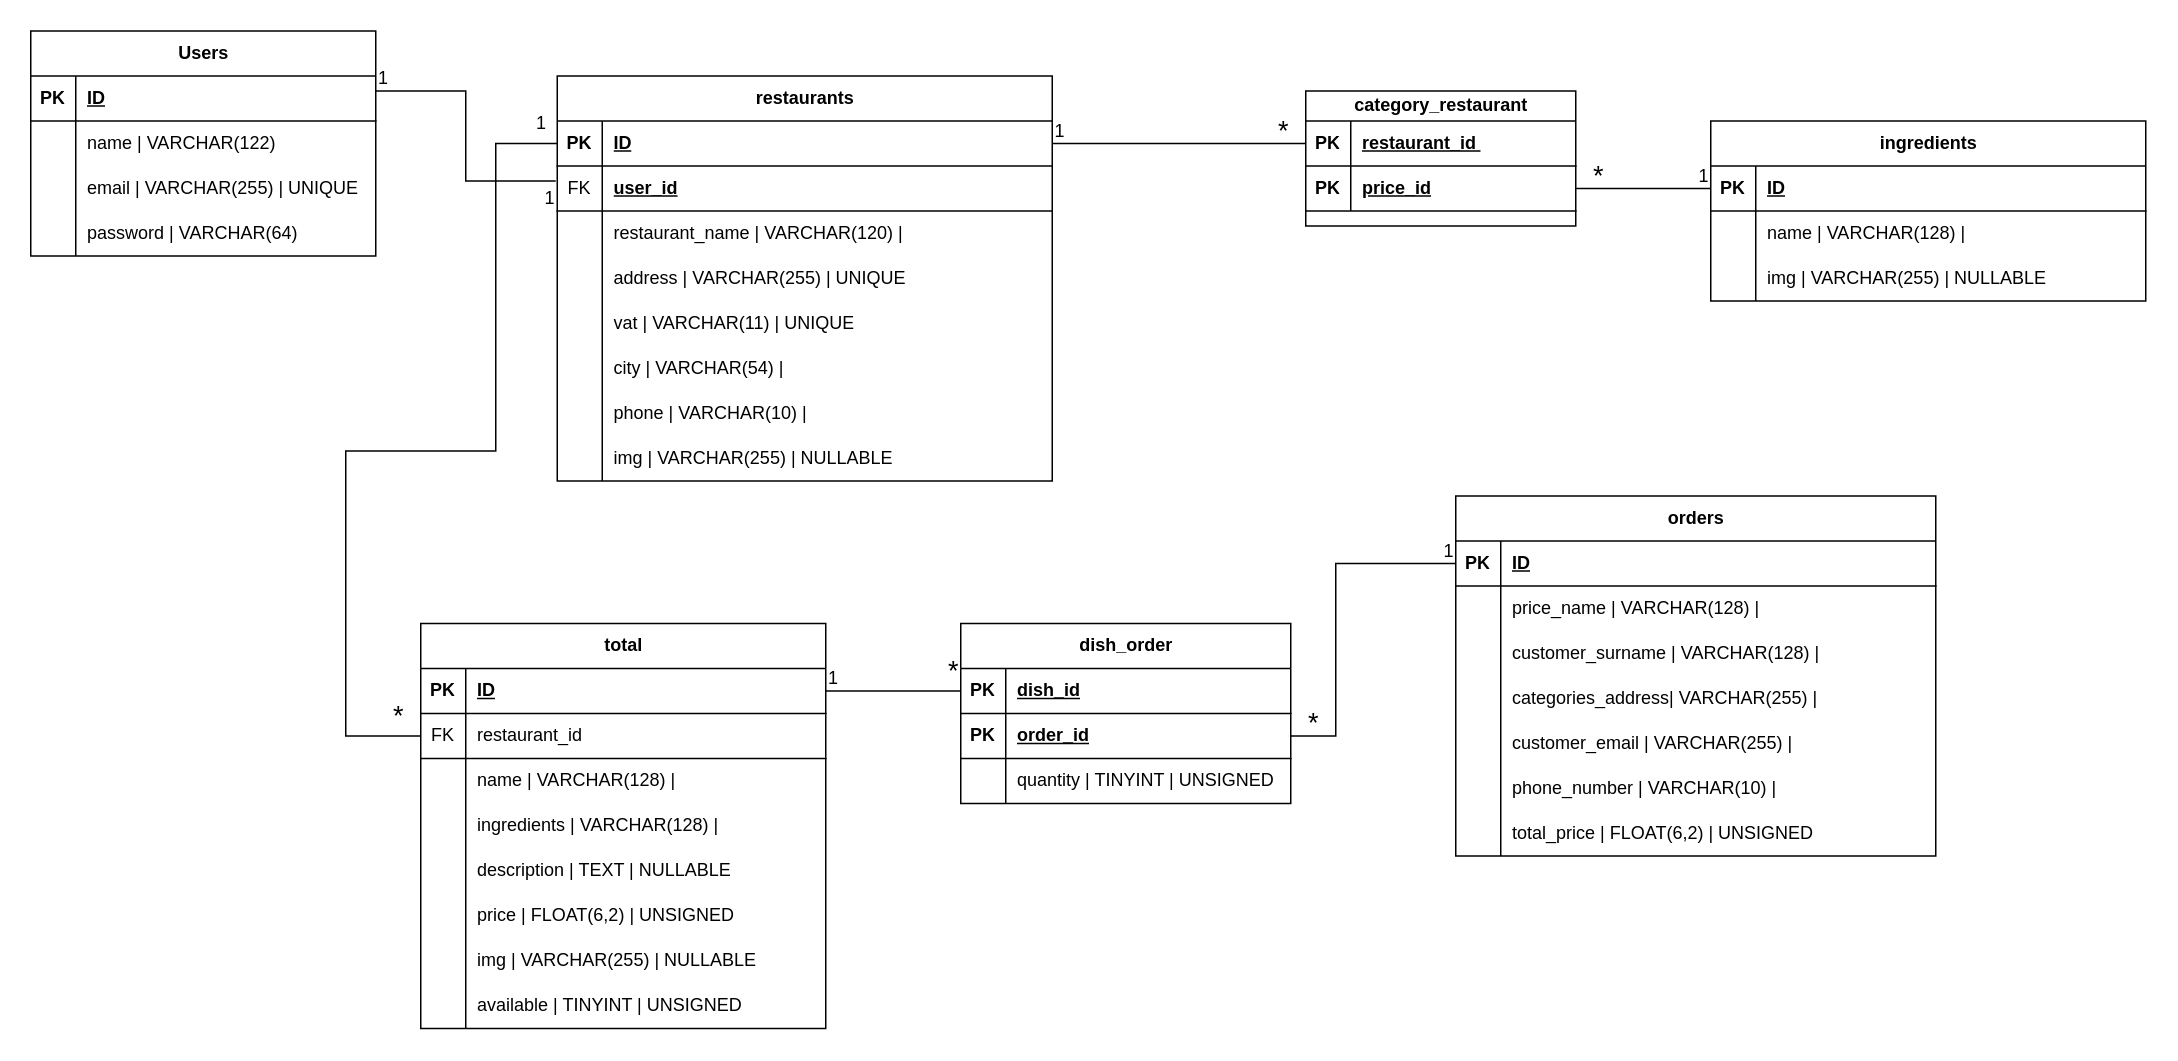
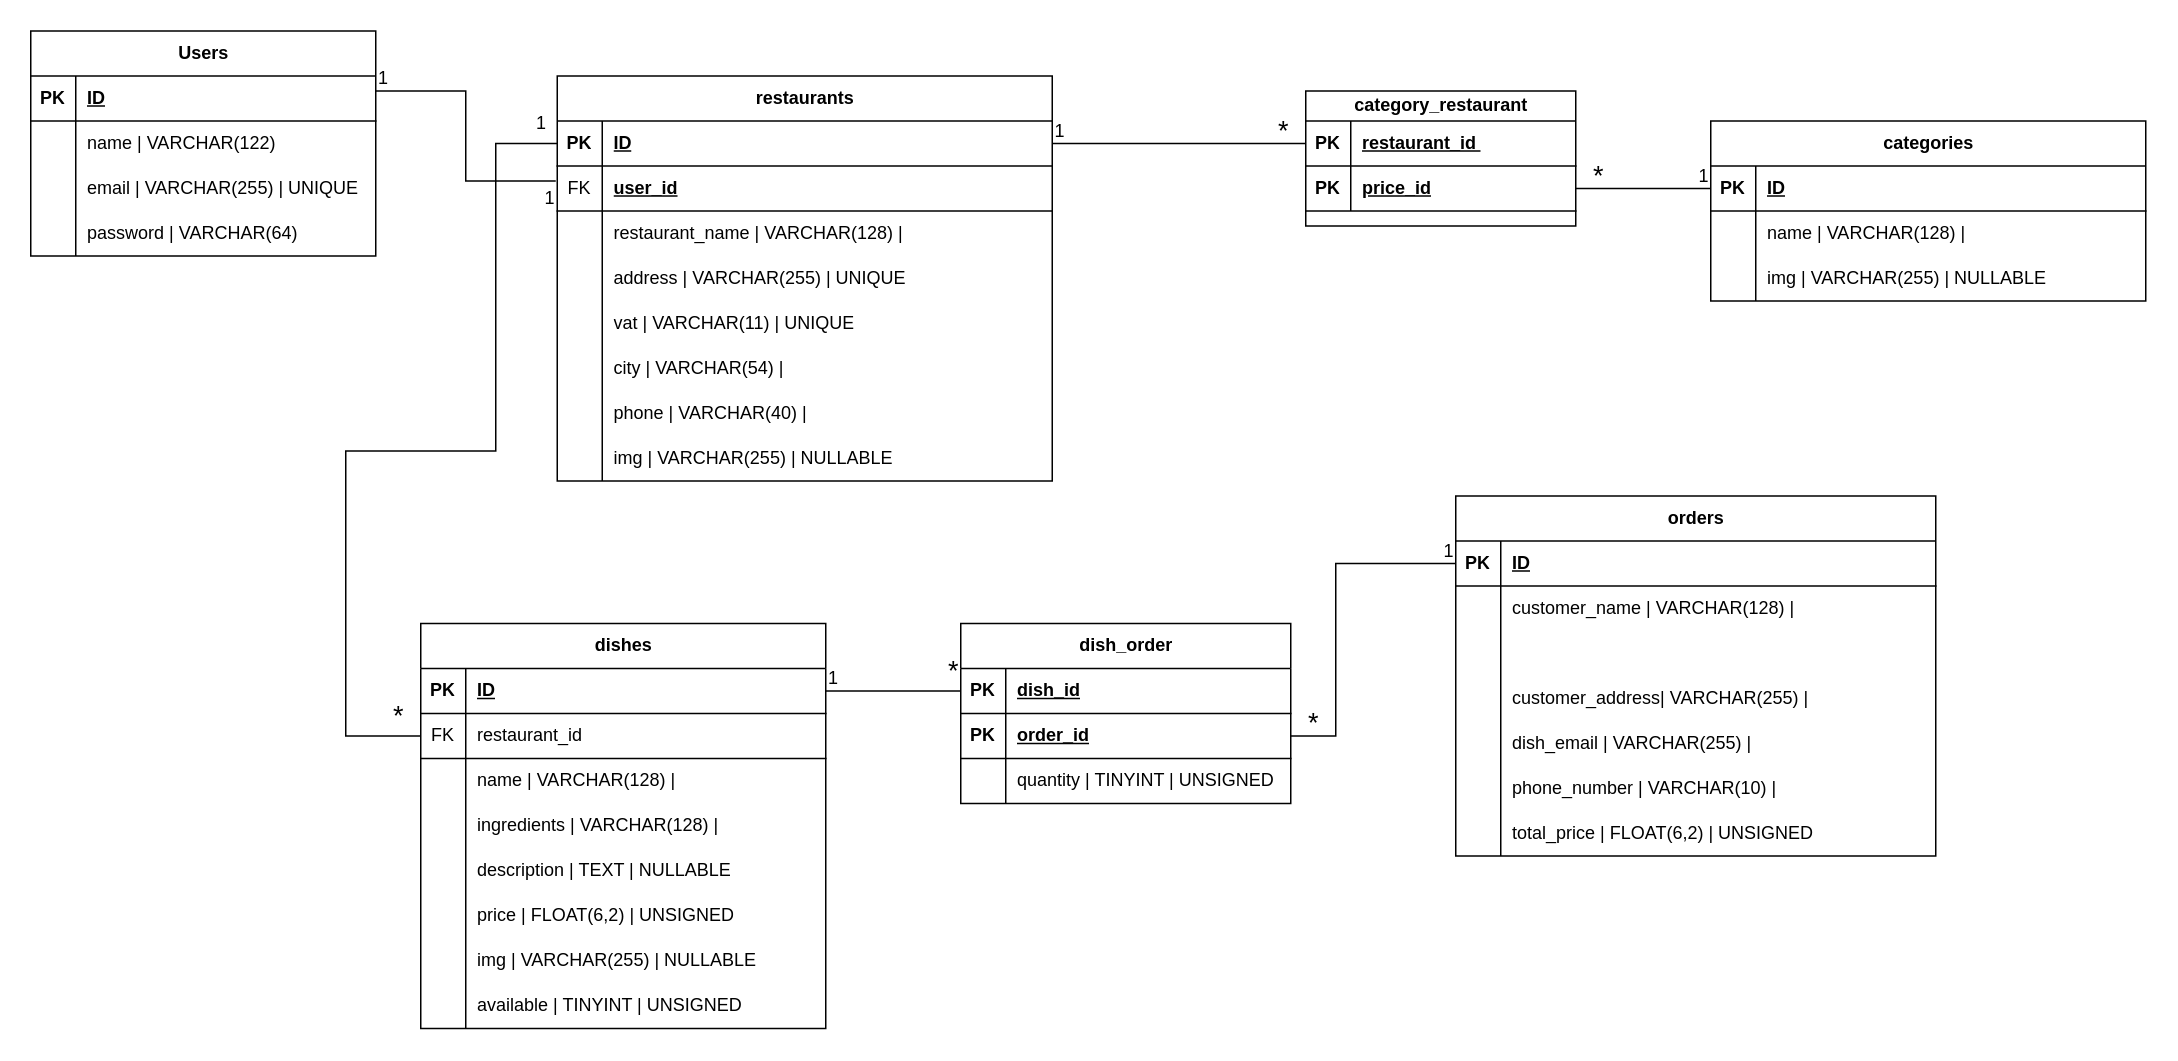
(1929, 143) -> (1929, 143)
(764, 233) -> (764, 233)
(708, 413) -> (708, 413)
(1635, 608) -> (1652, 608)
(624, 646) -> (624, 646)
(1718, 653) -> none
(1672, 698) -> (1665, 698)
(1653, 743) -> (1630, 743)
